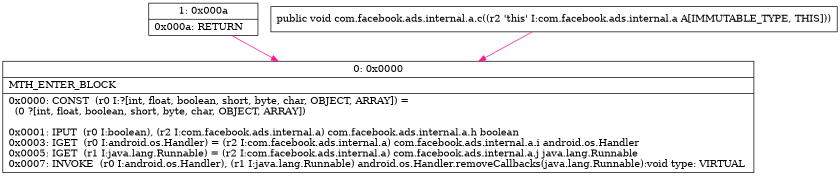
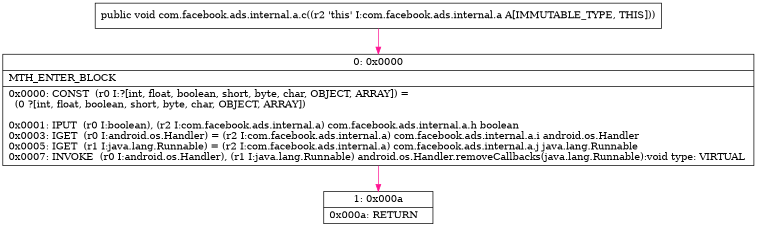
(252, 47) -> (378, 175)
